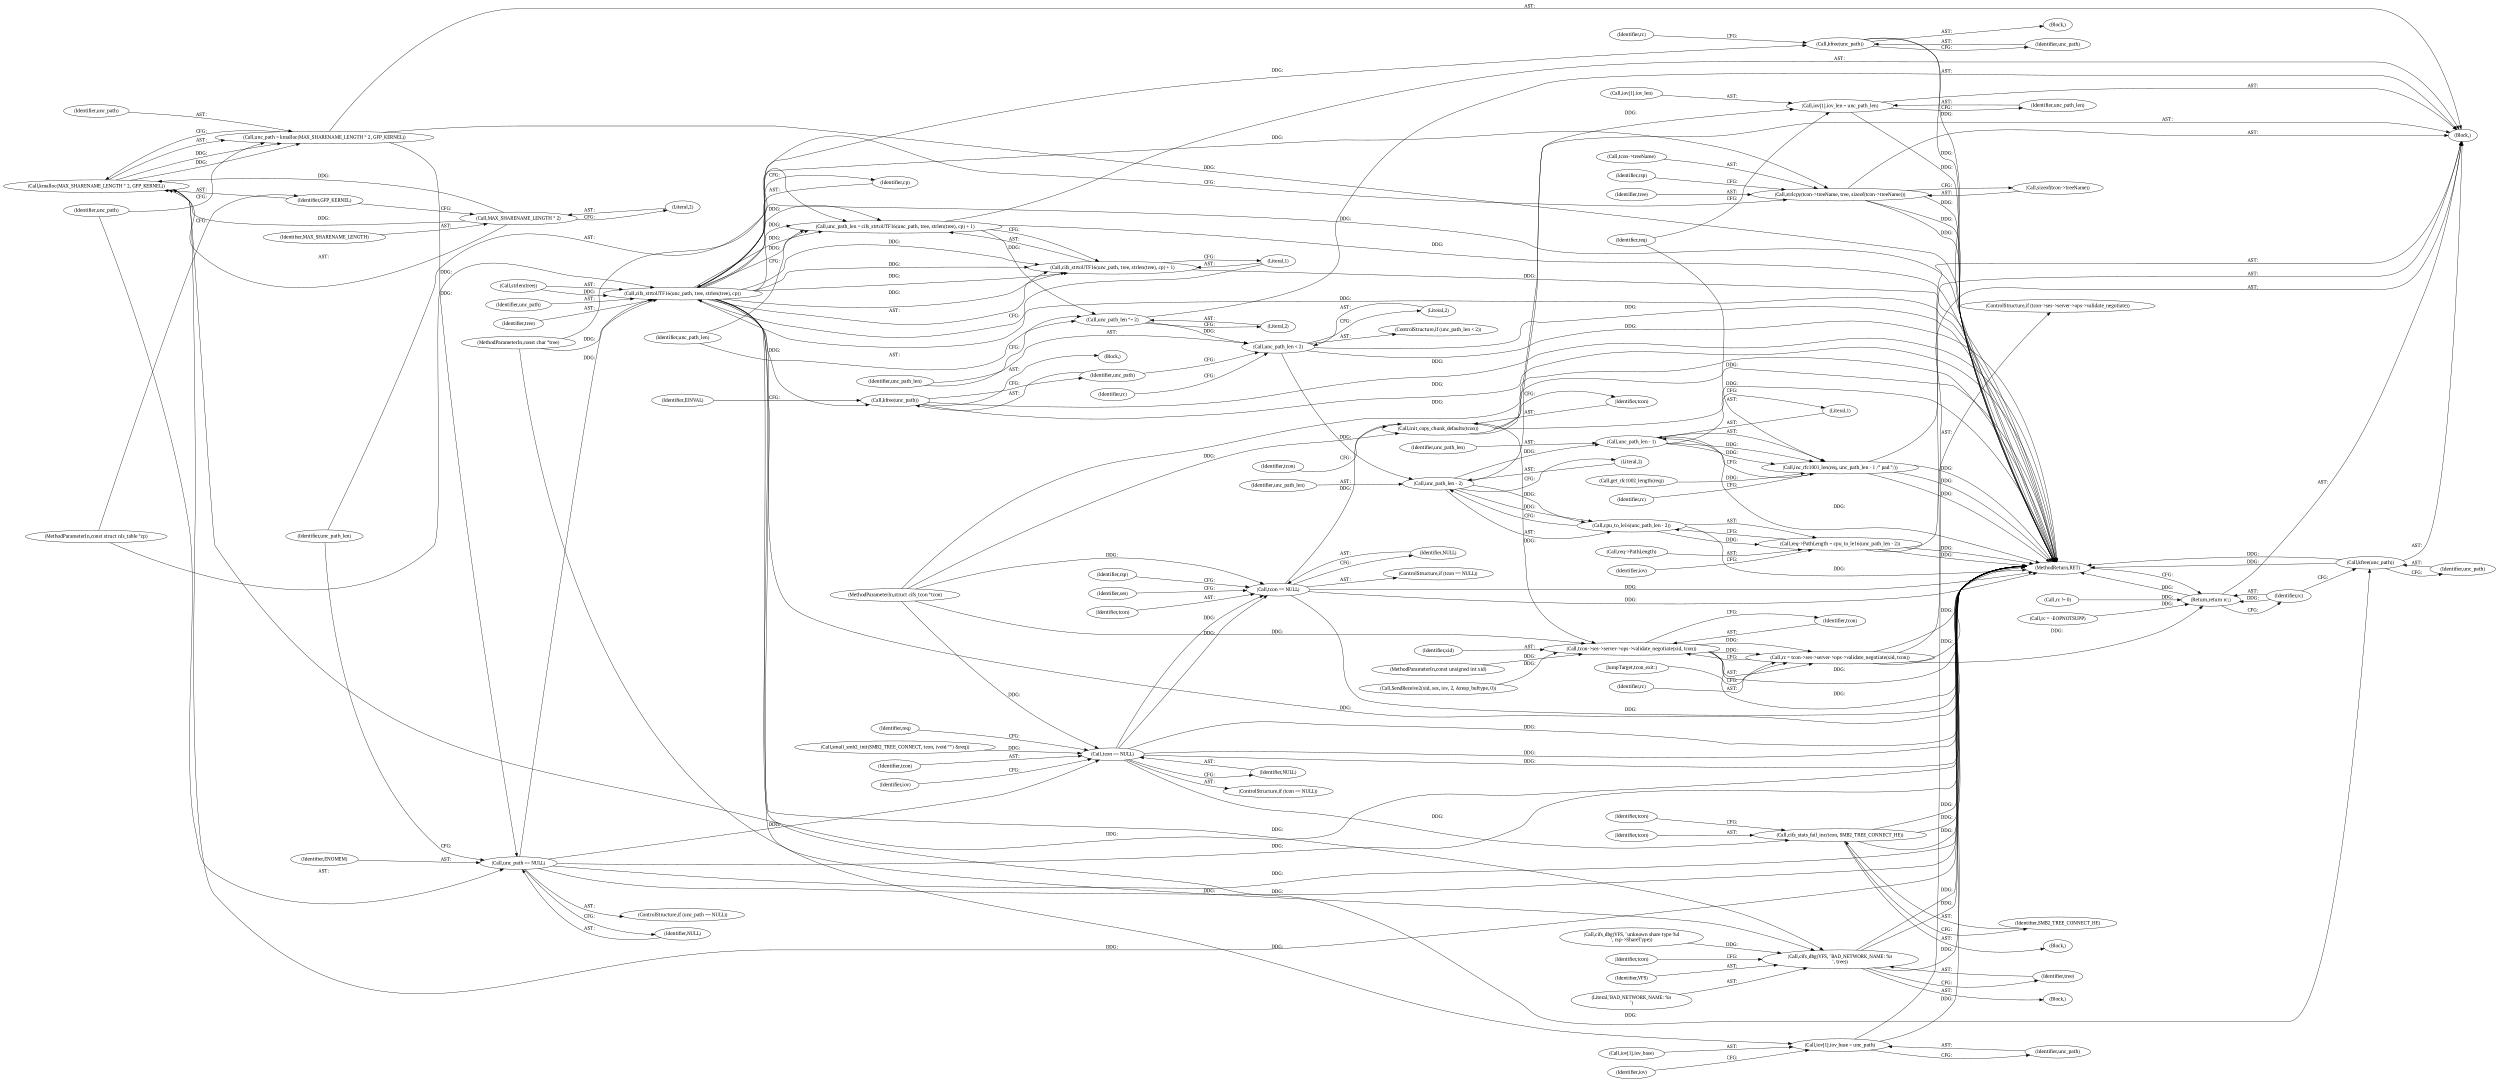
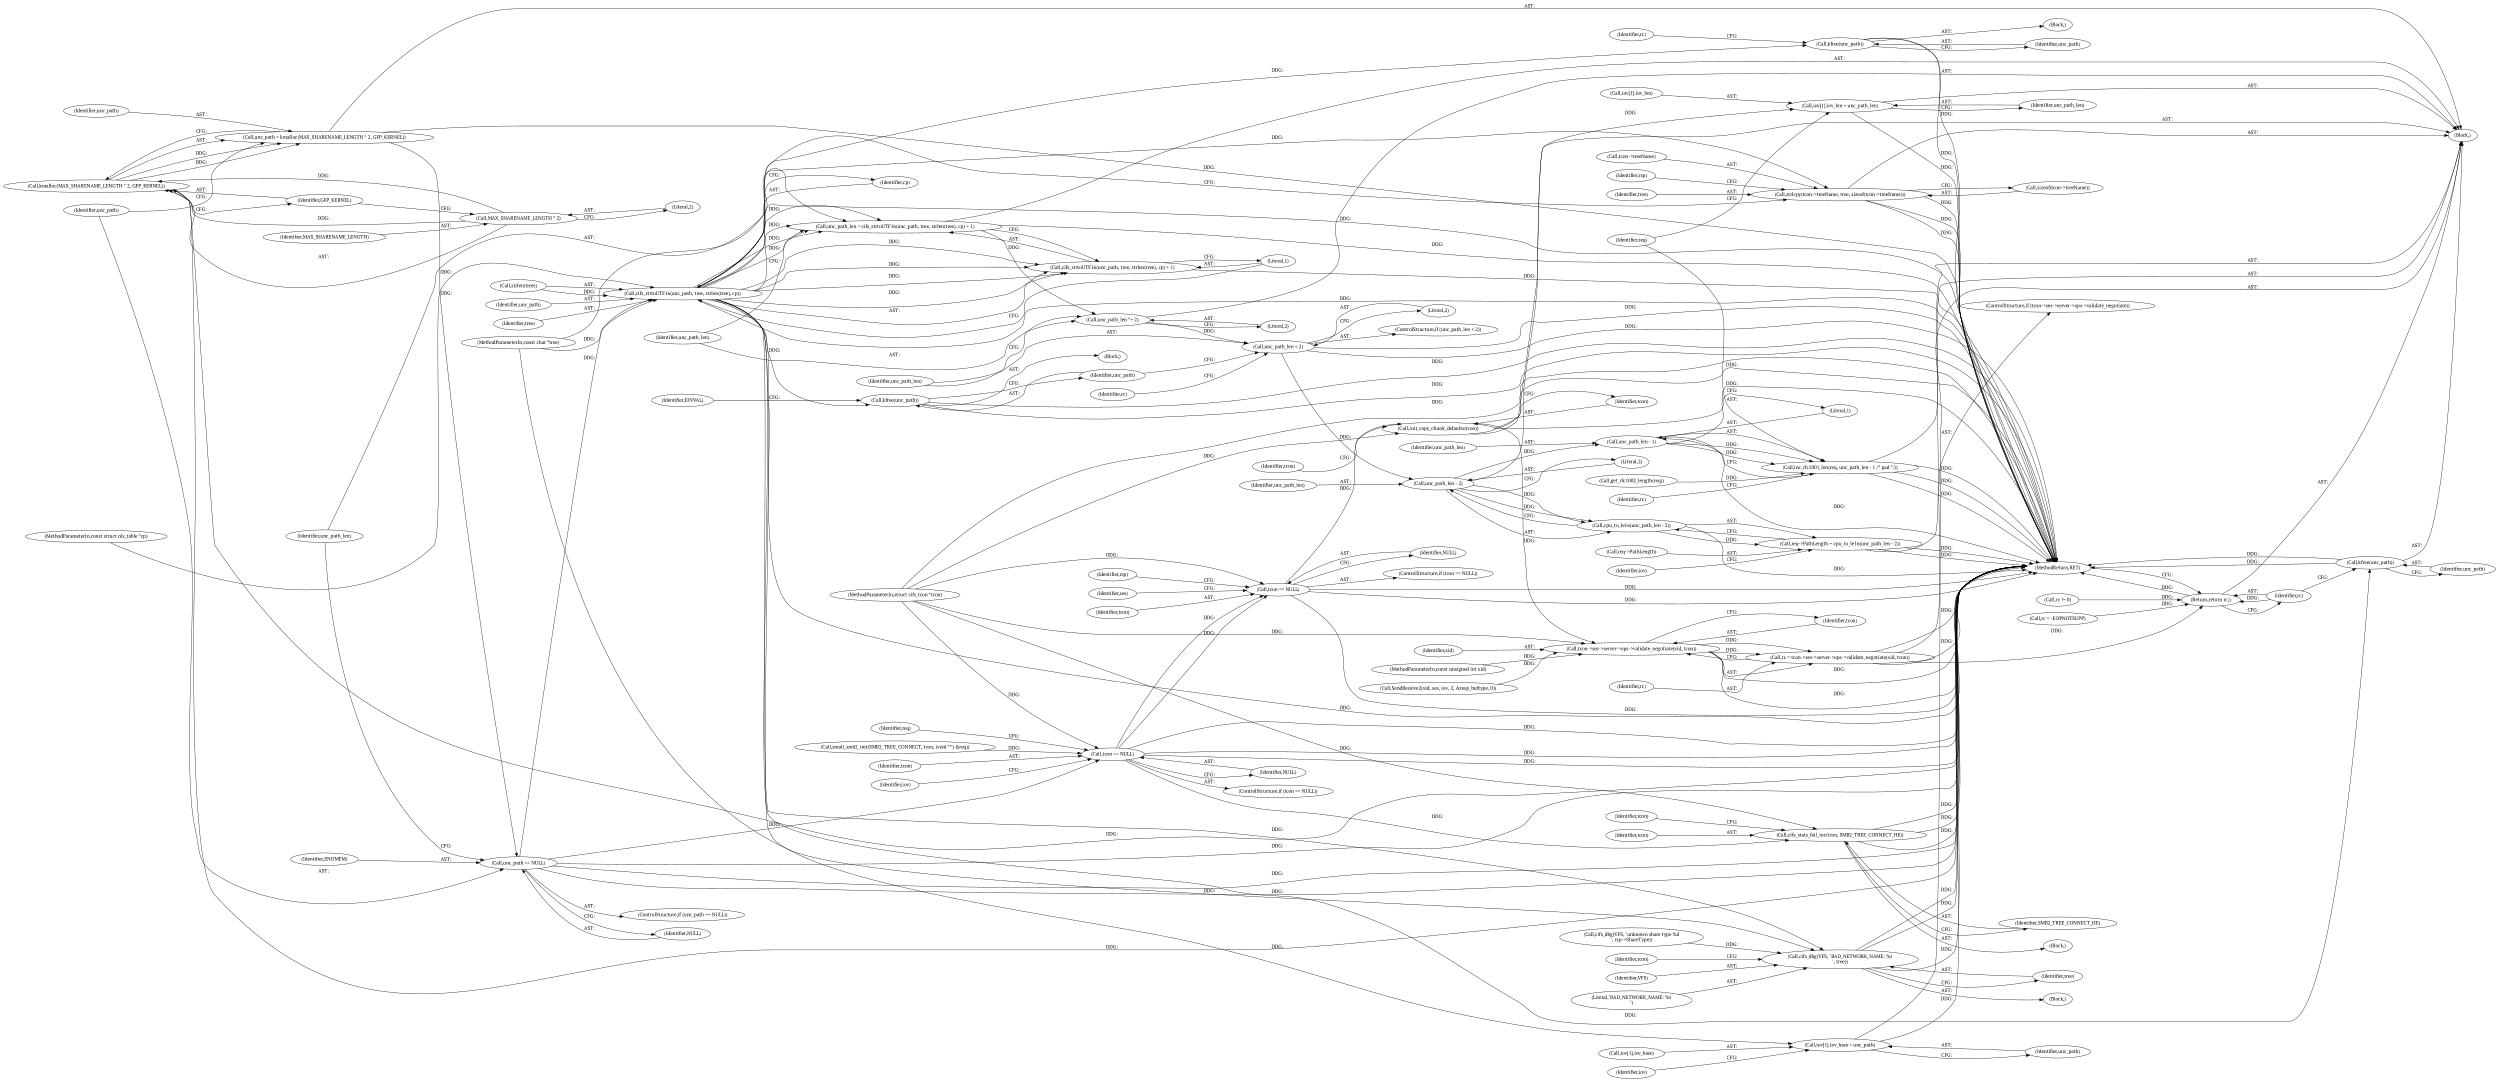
(167, 331) -> (222, 211)
(1632, 668) -> none
none -> (1353, 755)
